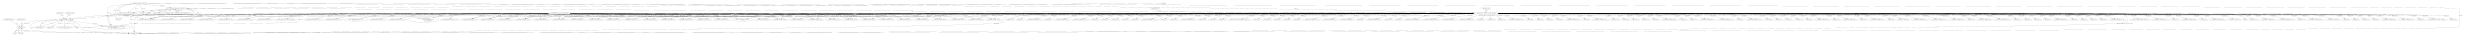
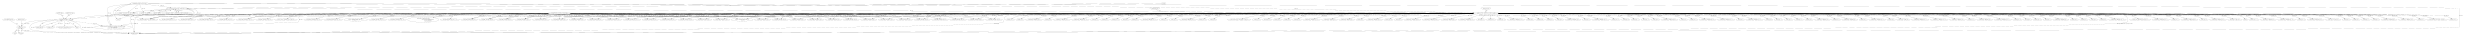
(397, 13) -> (398, 14)
(1222, 20) -> none
